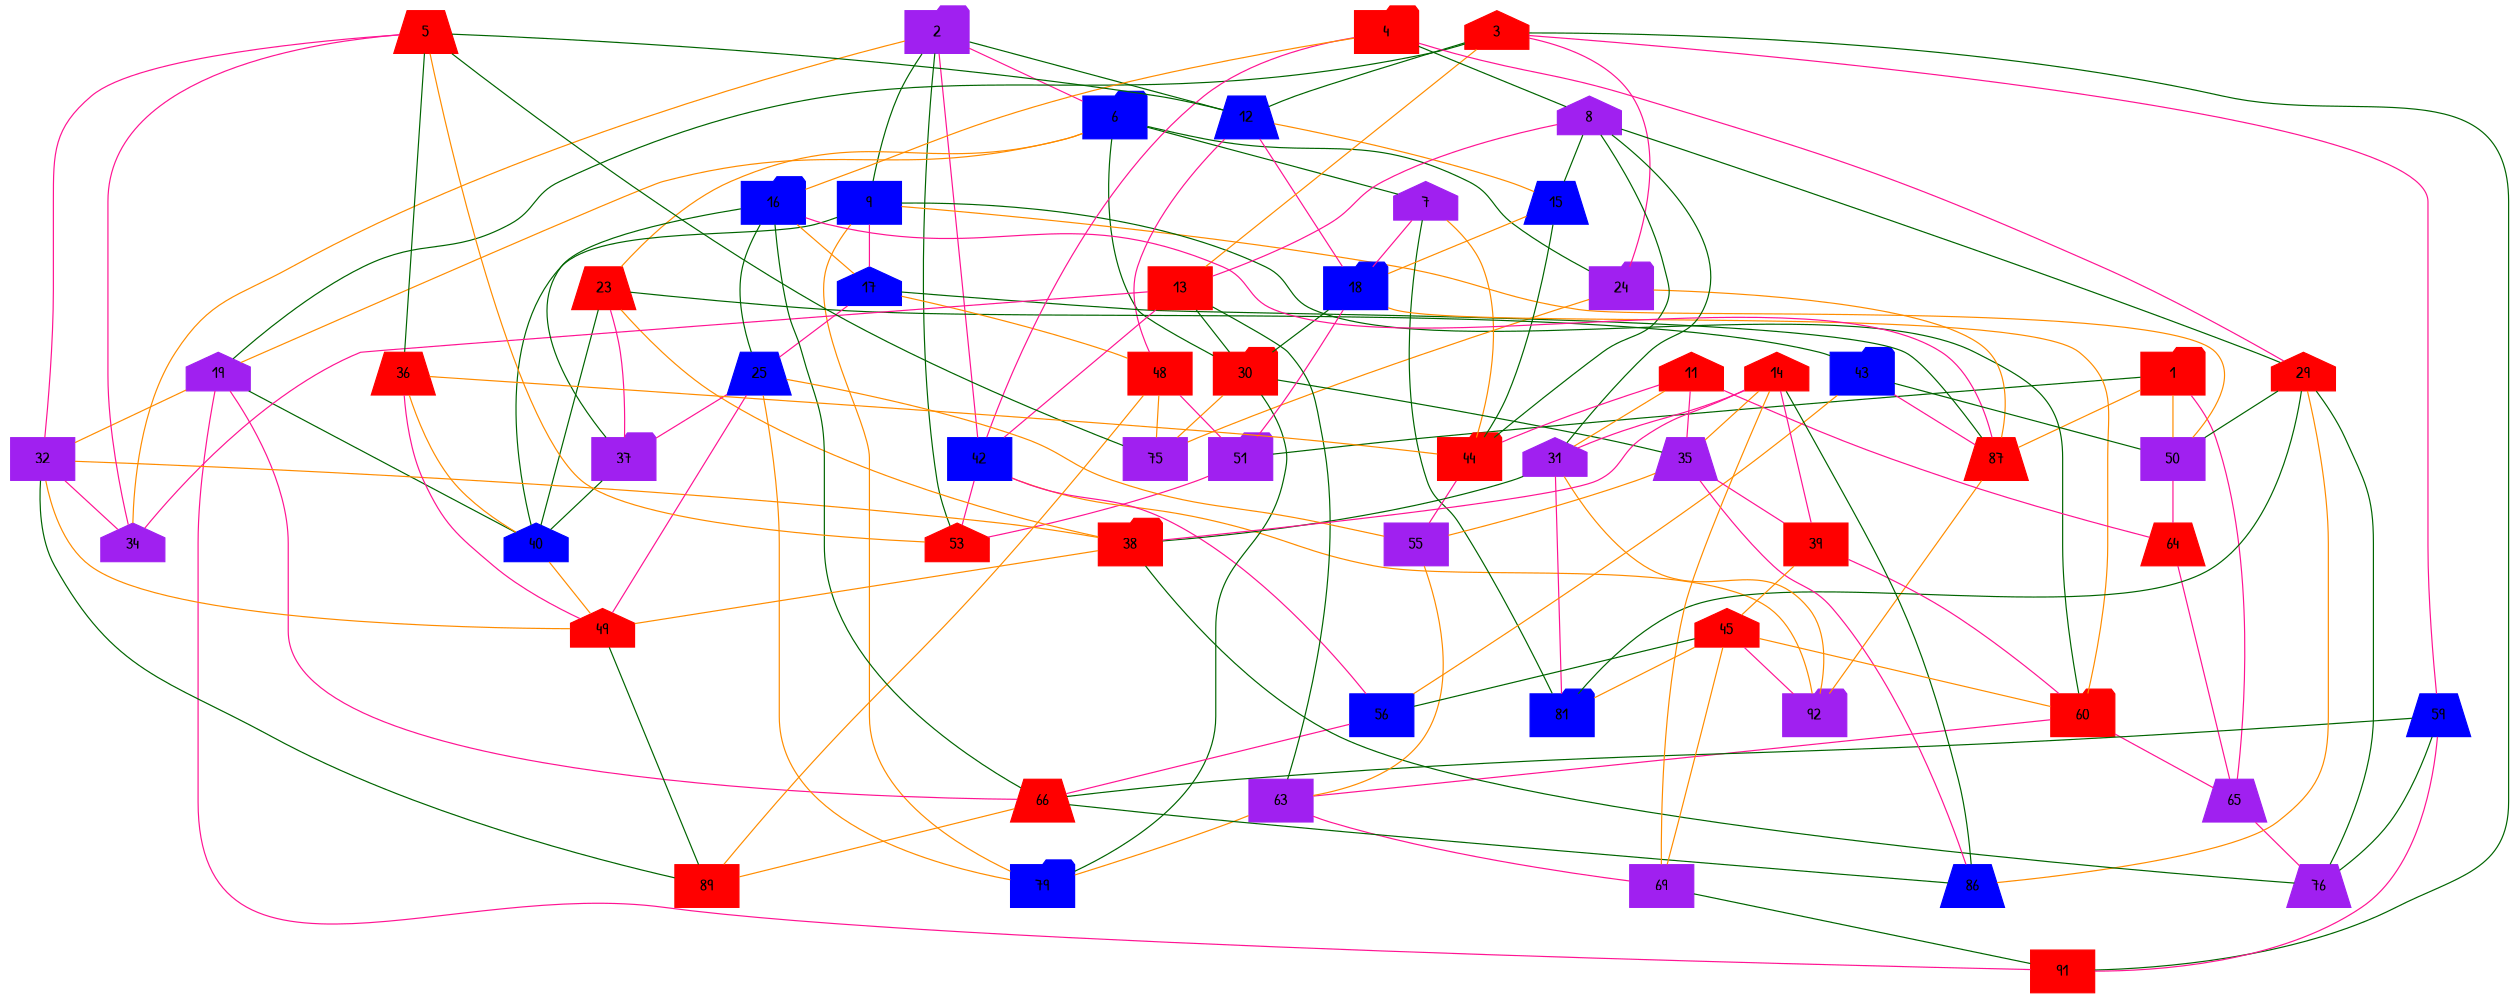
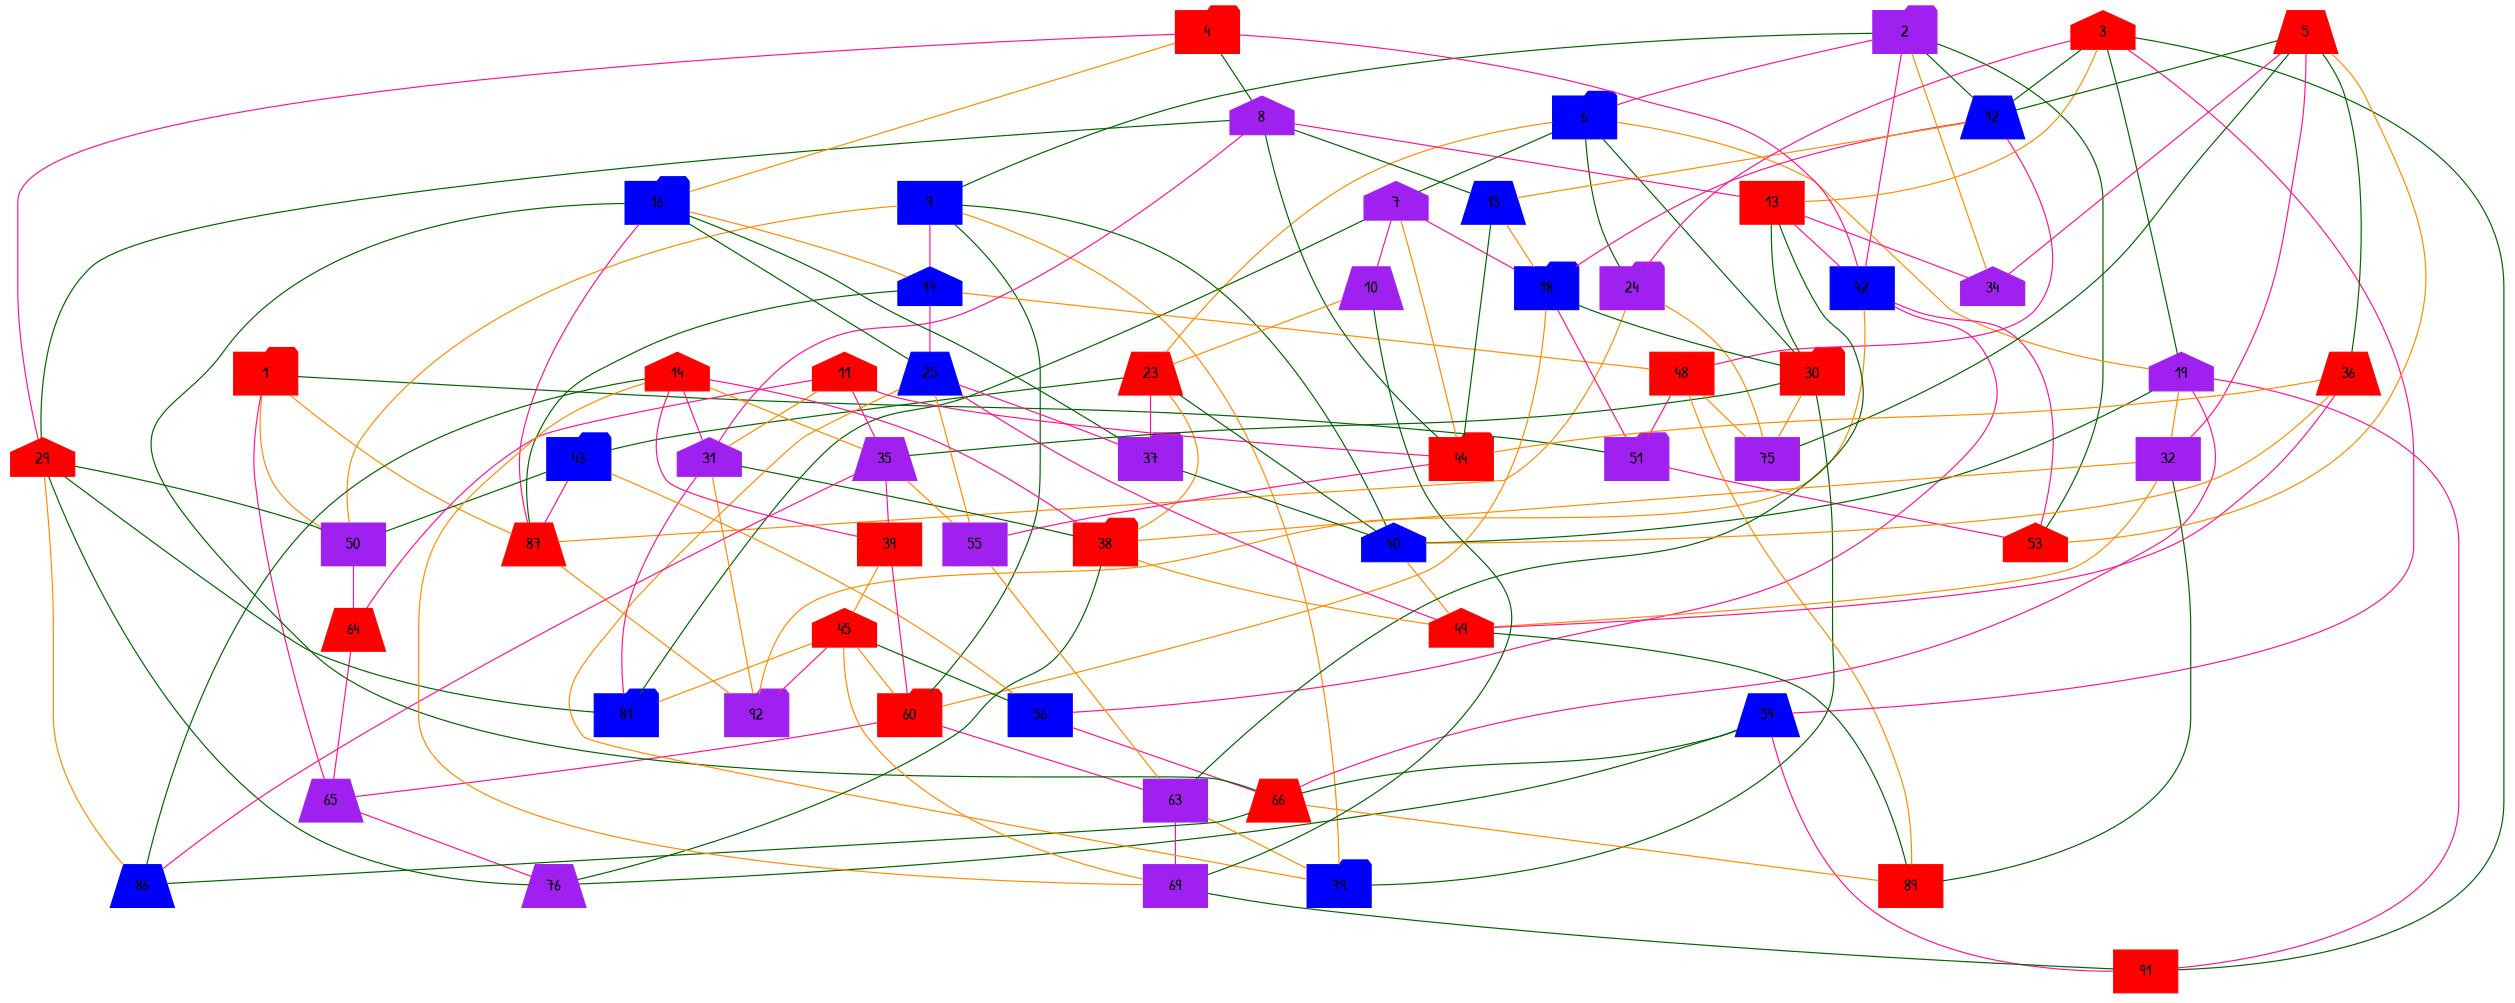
none -> (1371, 288)
(1706, 300) -> (982, 305)
(91, 505) -> none
